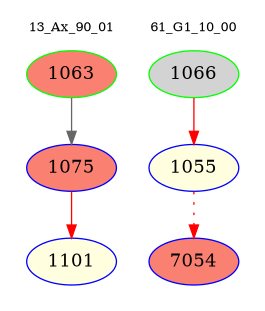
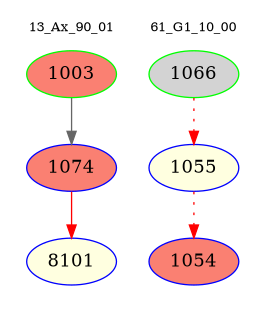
(72, 74) -> (72, 74)
(194, 115) -> (194, 115)
(72, 168) -> (72, 168)
(72, 262) -> (72, 262)
(194, 262) -> (194, 262)
